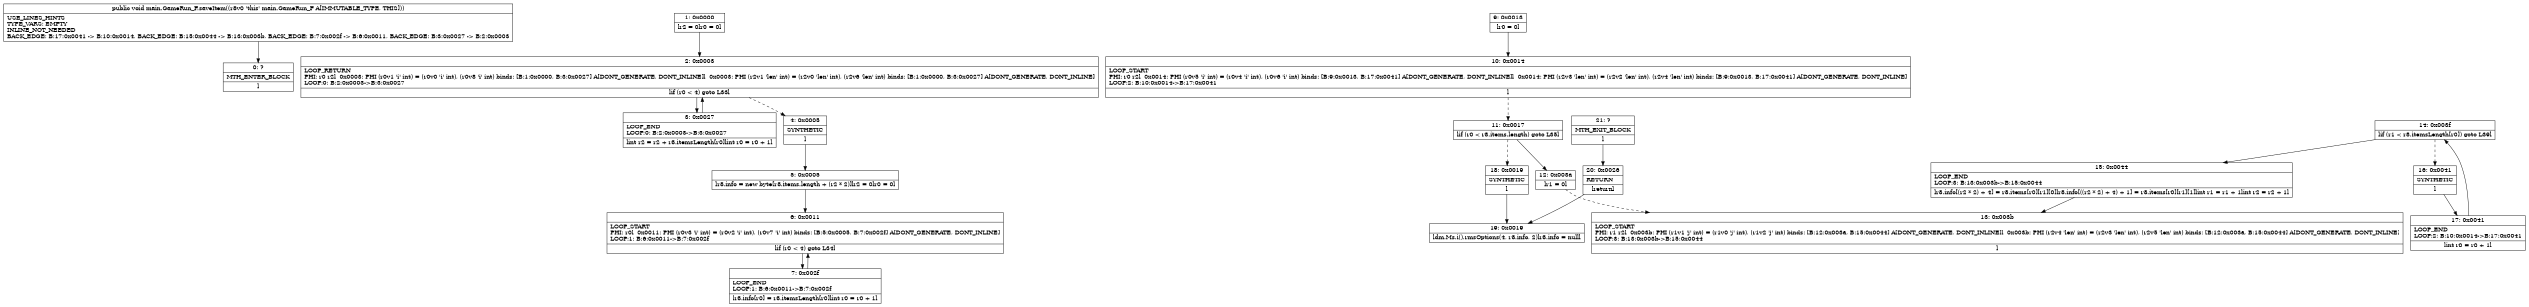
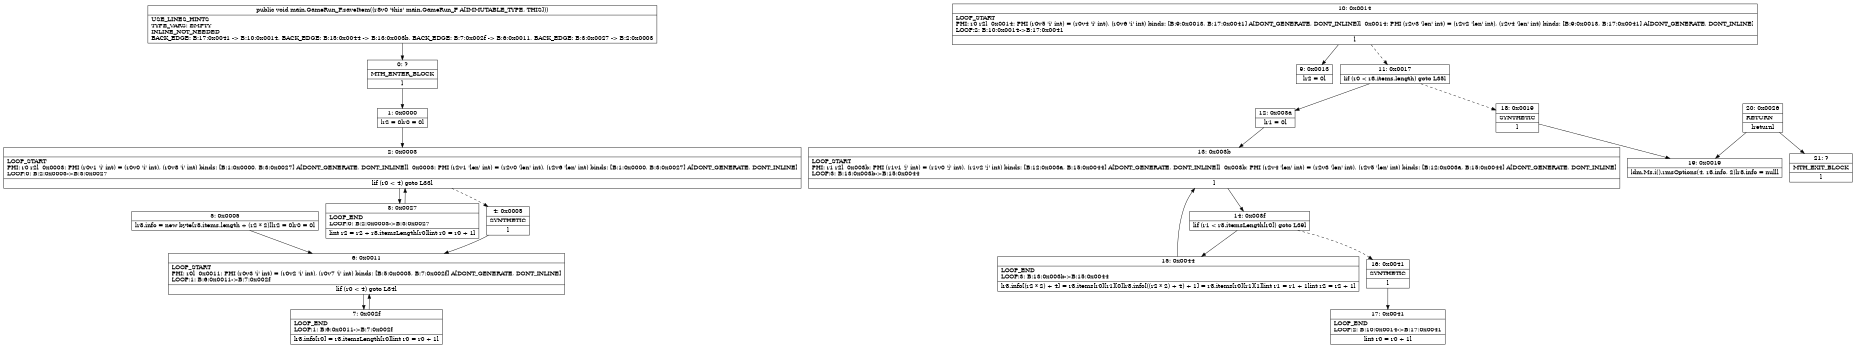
(1508, 27) -> (1314, 79)
(1508, 42) -> (1332, 53)
(328, 71) -> (27, 161)
none -> (402, 96)
(1603, 153) -> (1790, 142)
(805, 155) -> (469, 244)
(2465, 177) -> (1234, 198)
(1604, 205) -> (1253, 136)
